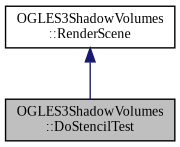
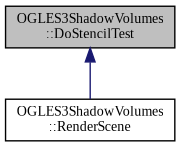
(90, 81) -> (90, 81)
